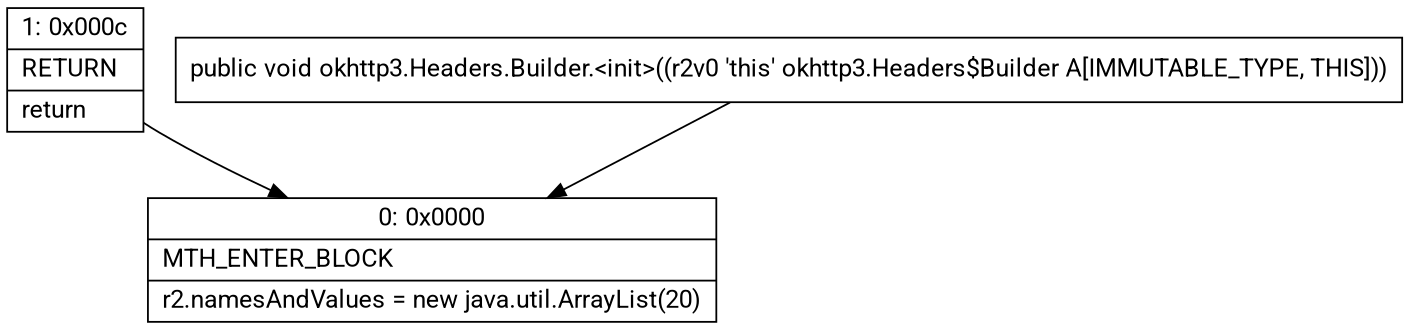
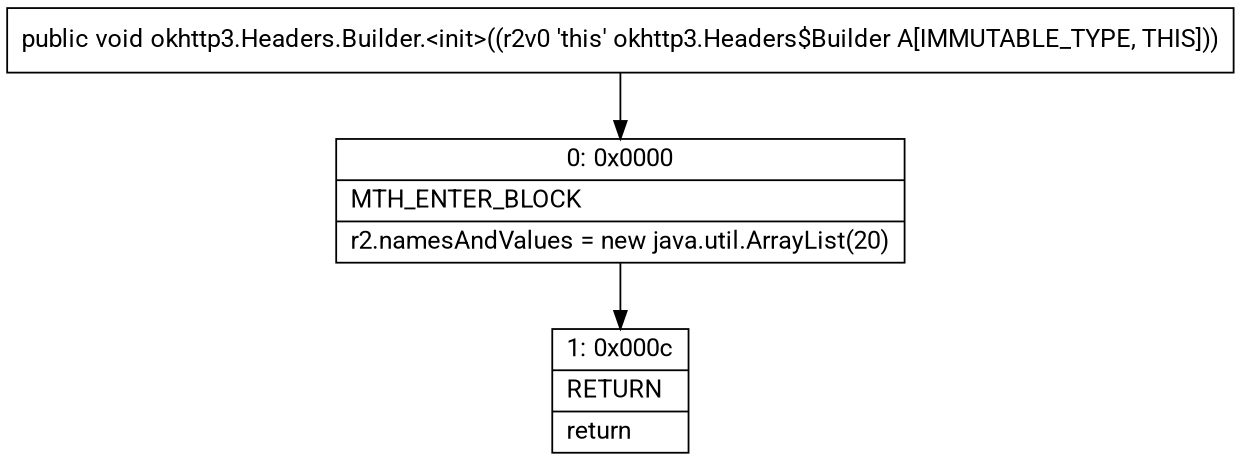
(206, 158) -> (620, 287)
